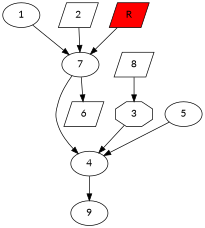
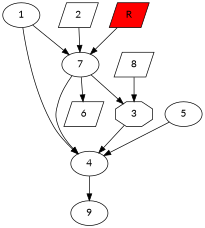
none -> (105, 87)
none -> (38, 93)
